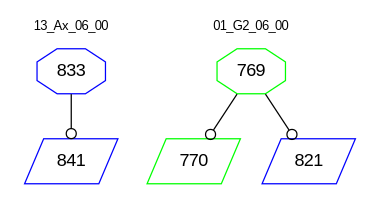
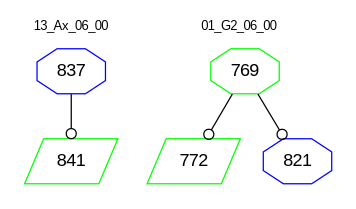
(71, 71) -> (71, 71)
(71, 161) -> (71, 161)
(194, 161) -> (194, 161)
(309, 161) -> (298, 161)
